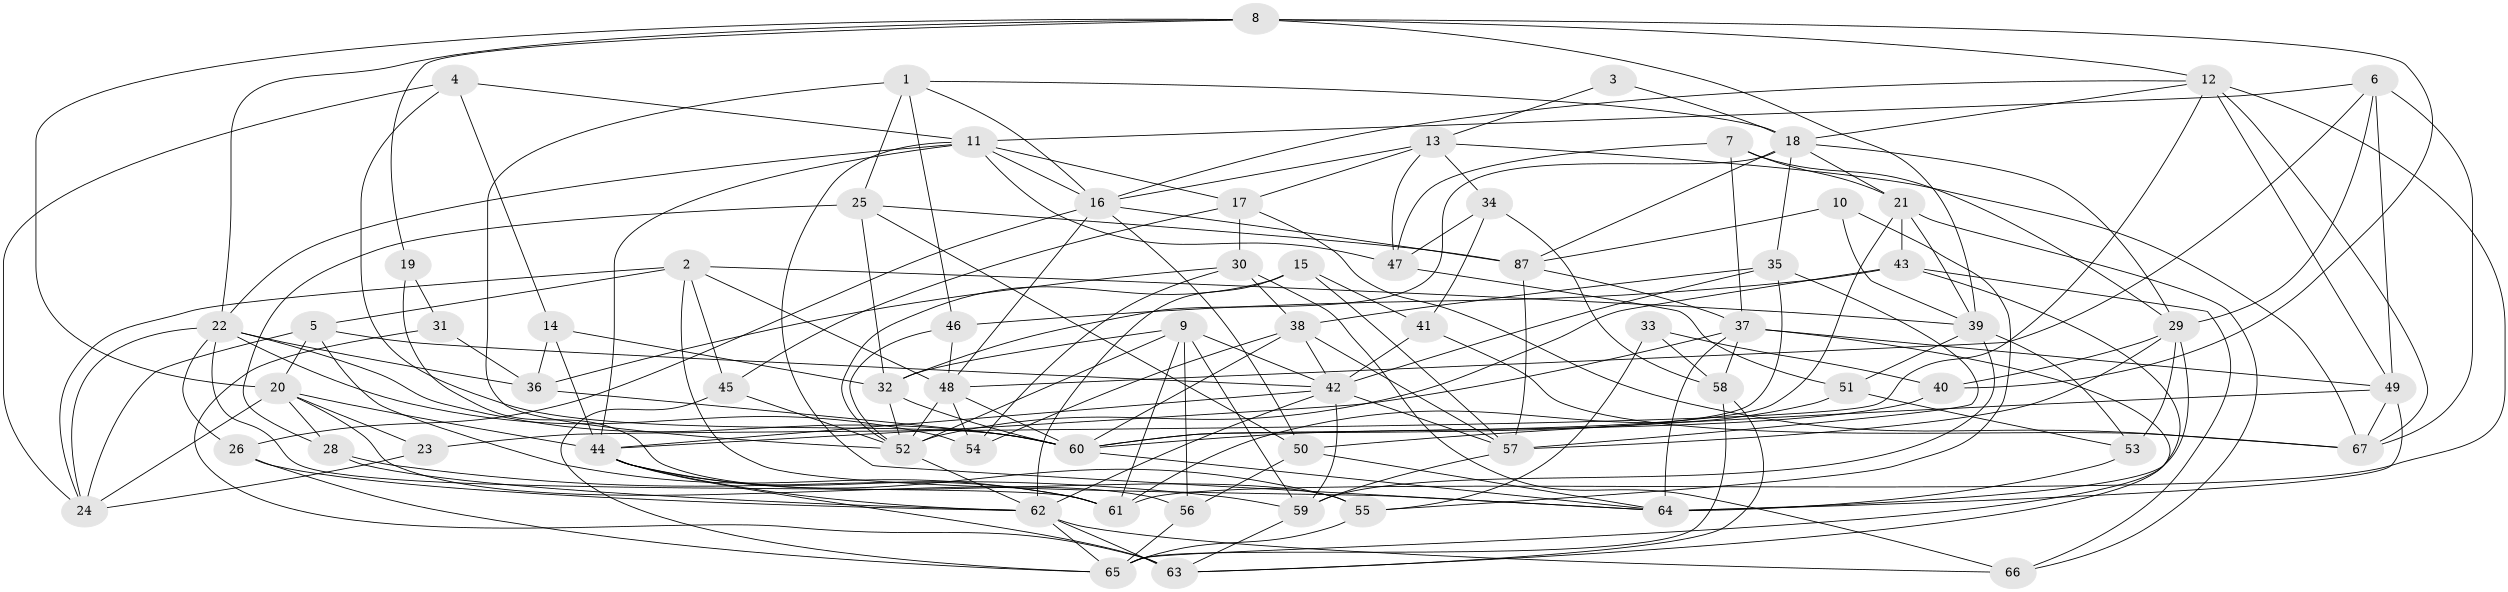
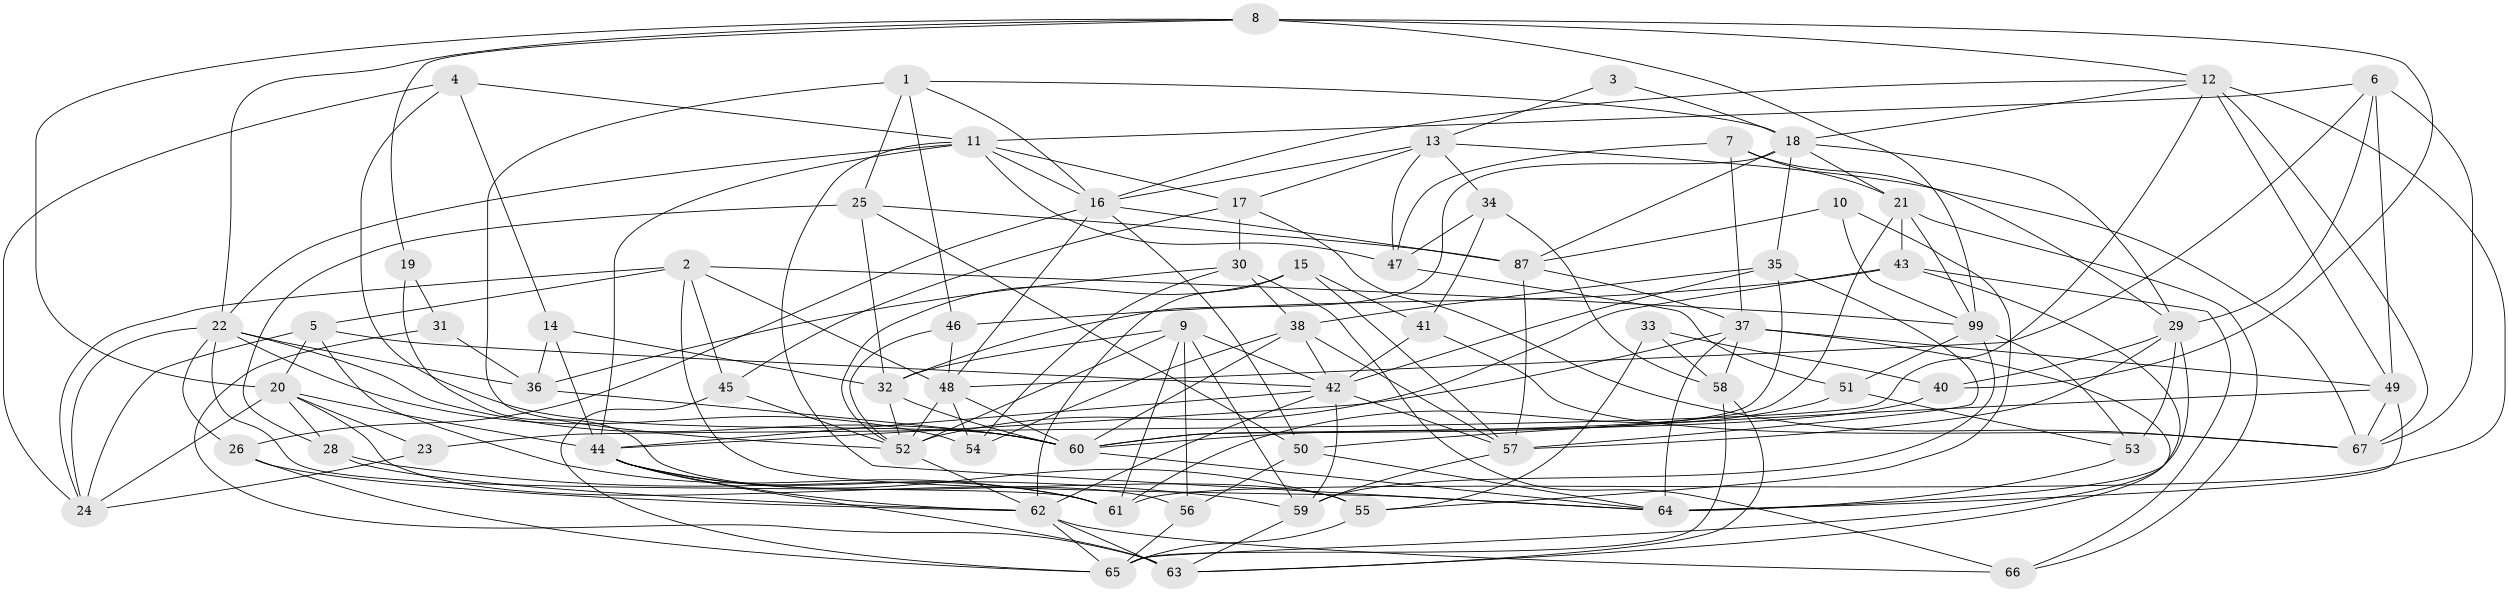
(1976, 327) -> (1976, 327)
